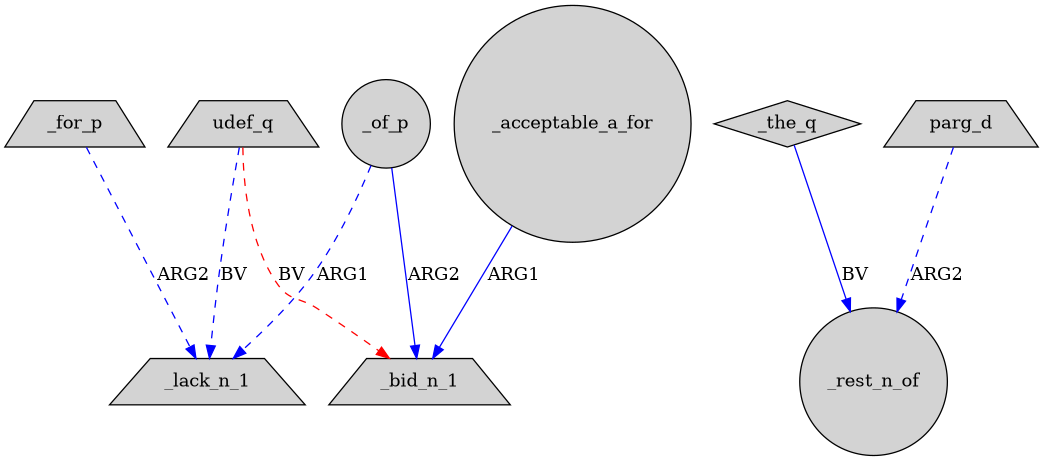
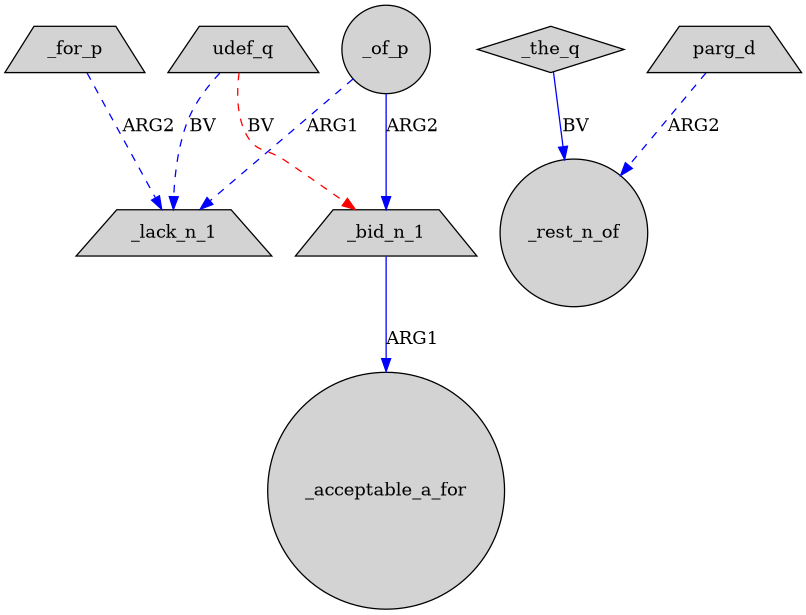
(476, 287) -> (386, 307)
